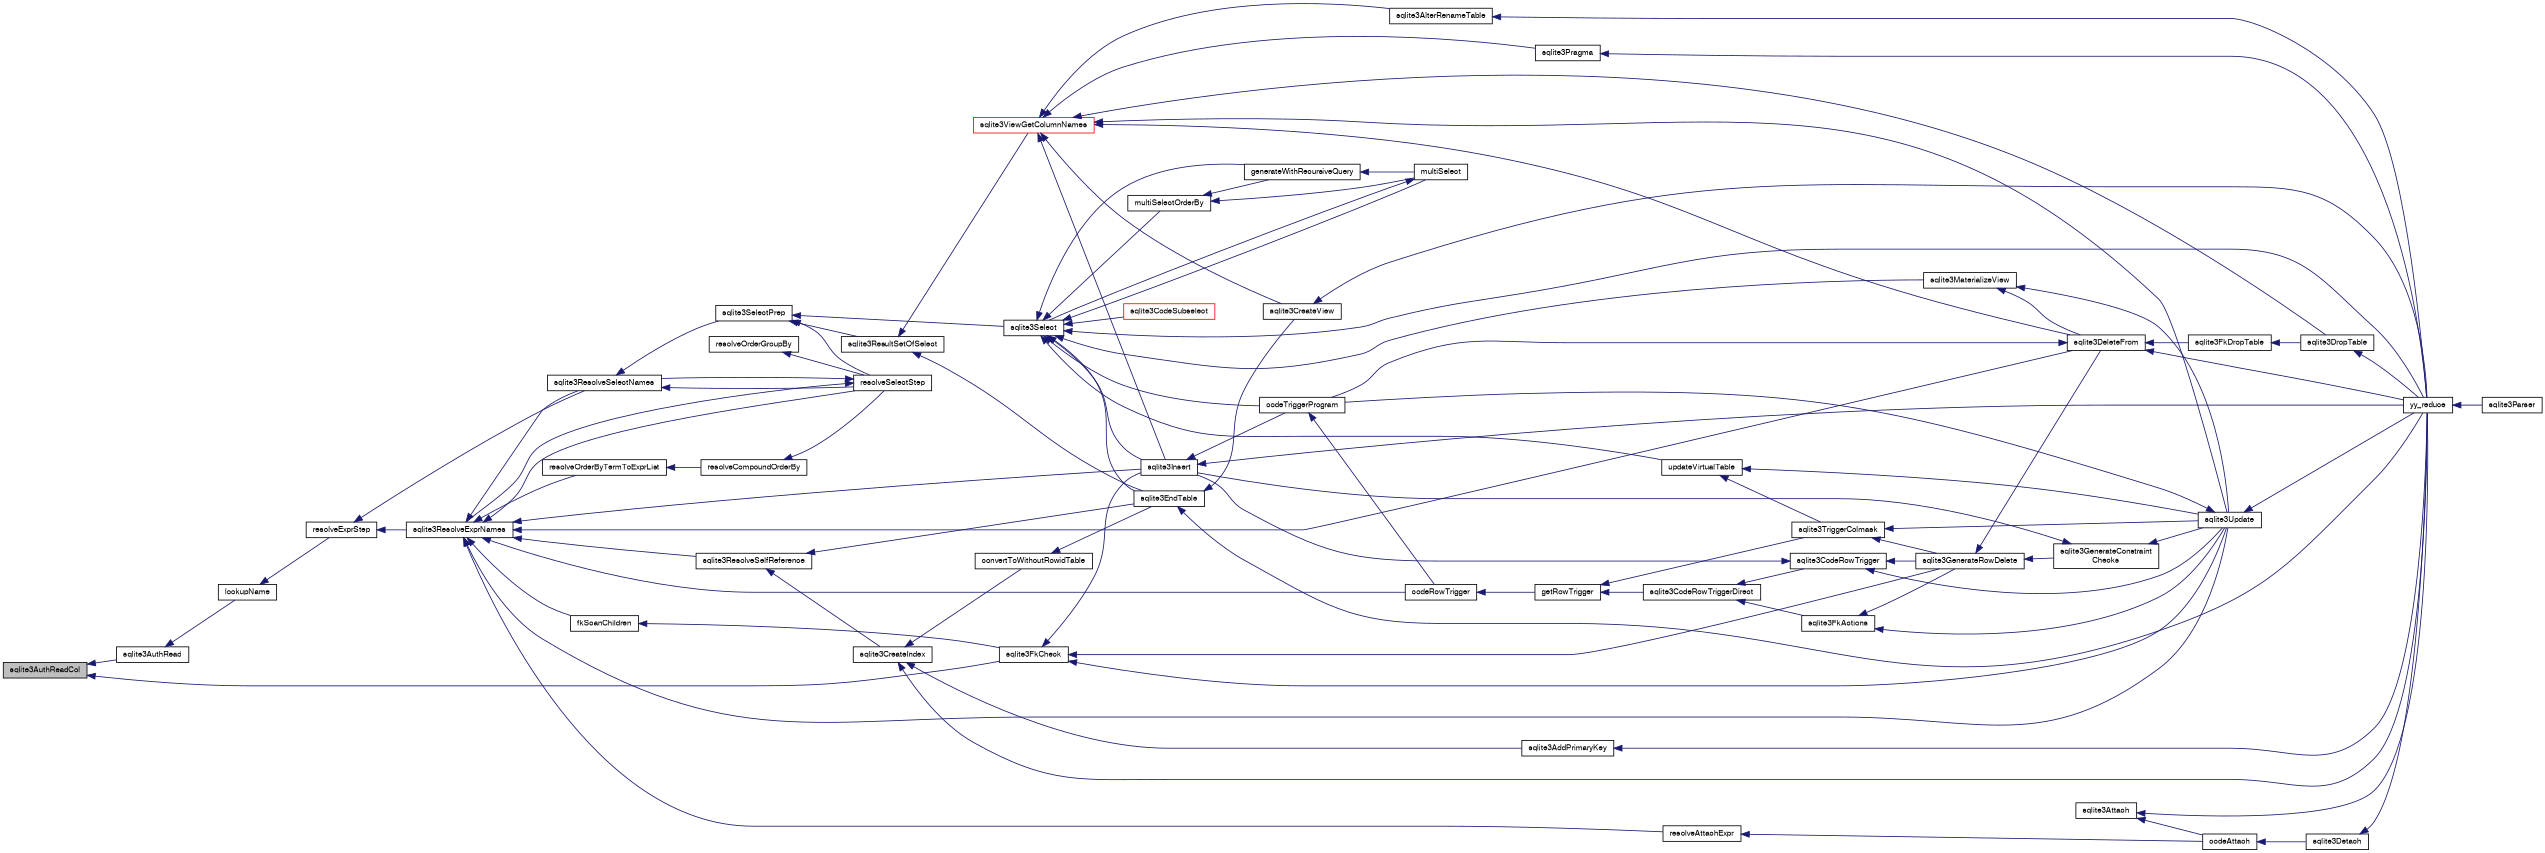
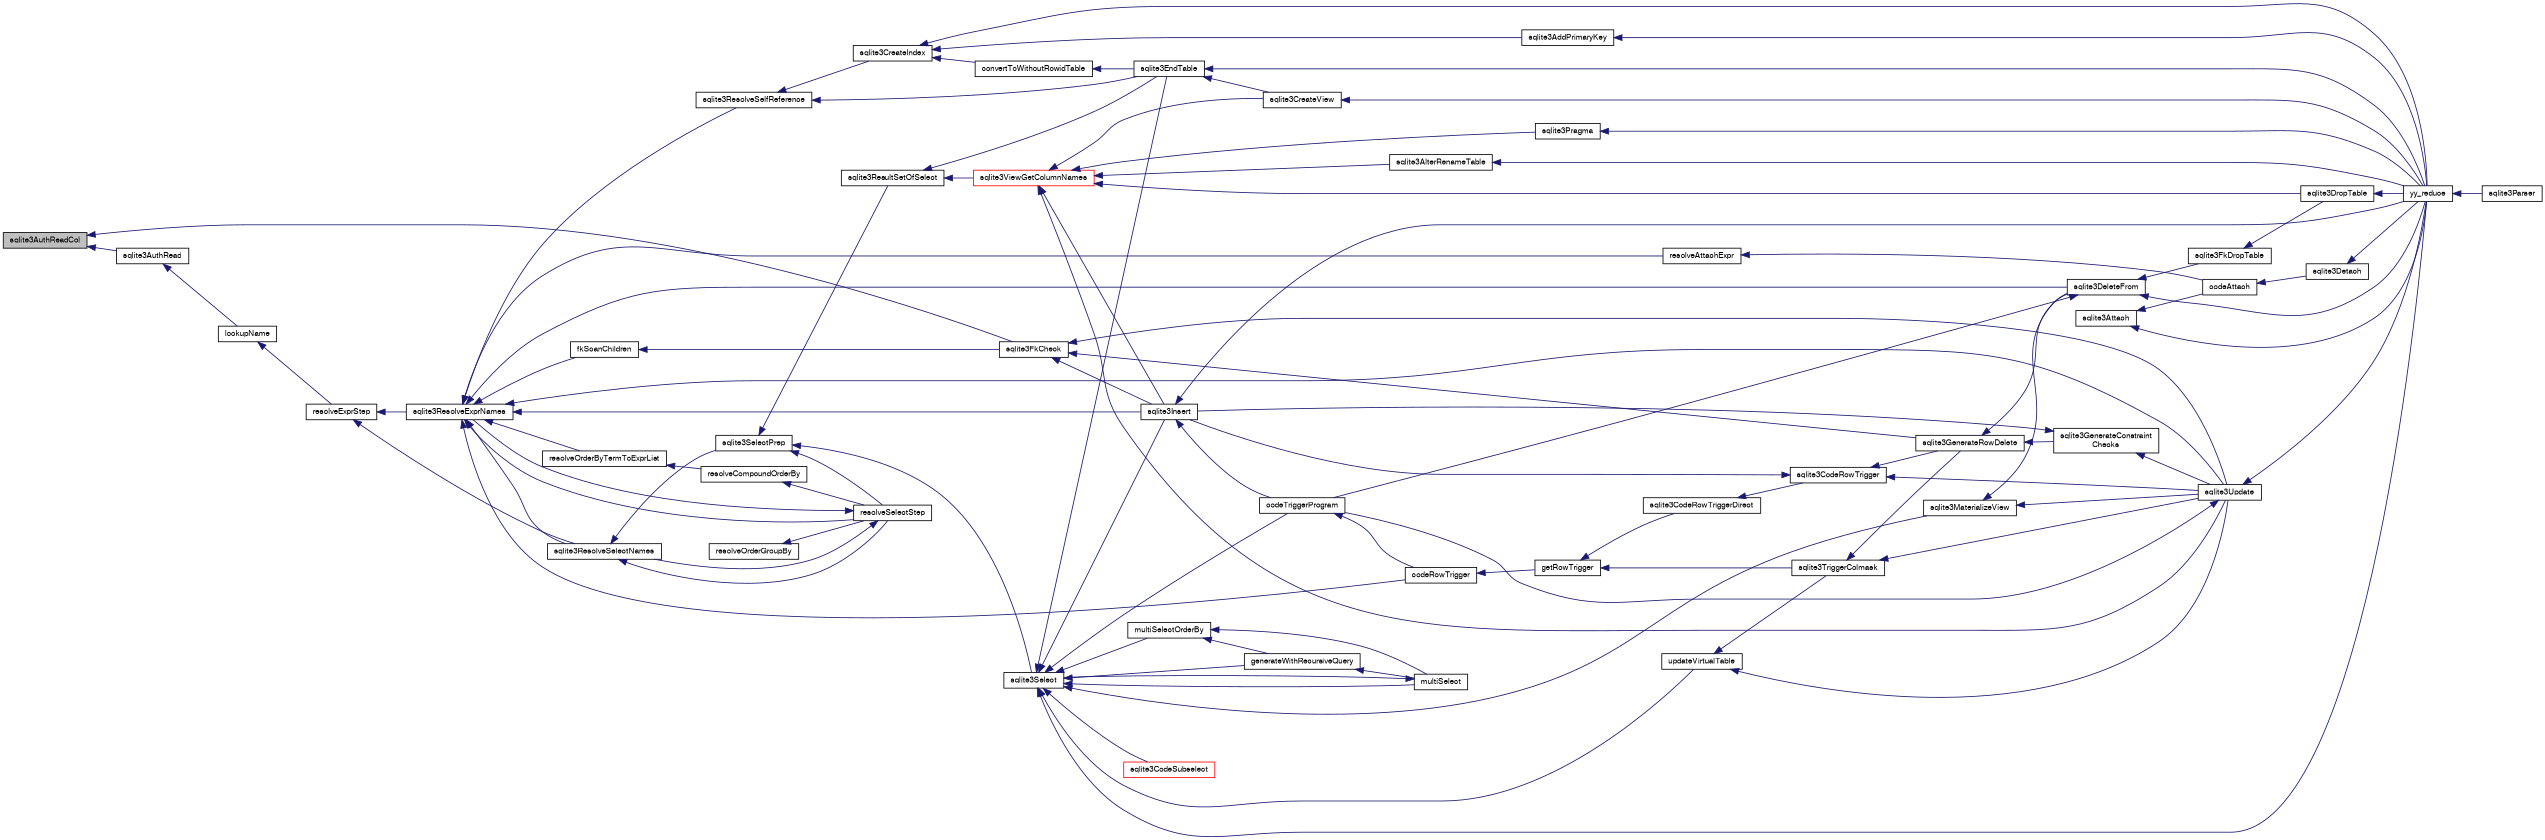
(1596, 182) -> none
(1838, 623) -> none
